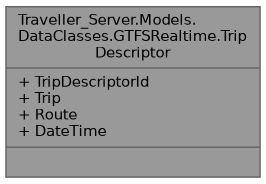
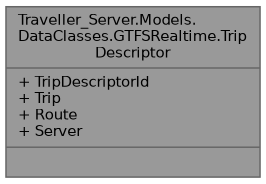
(63, 132) -> (50, 132)
